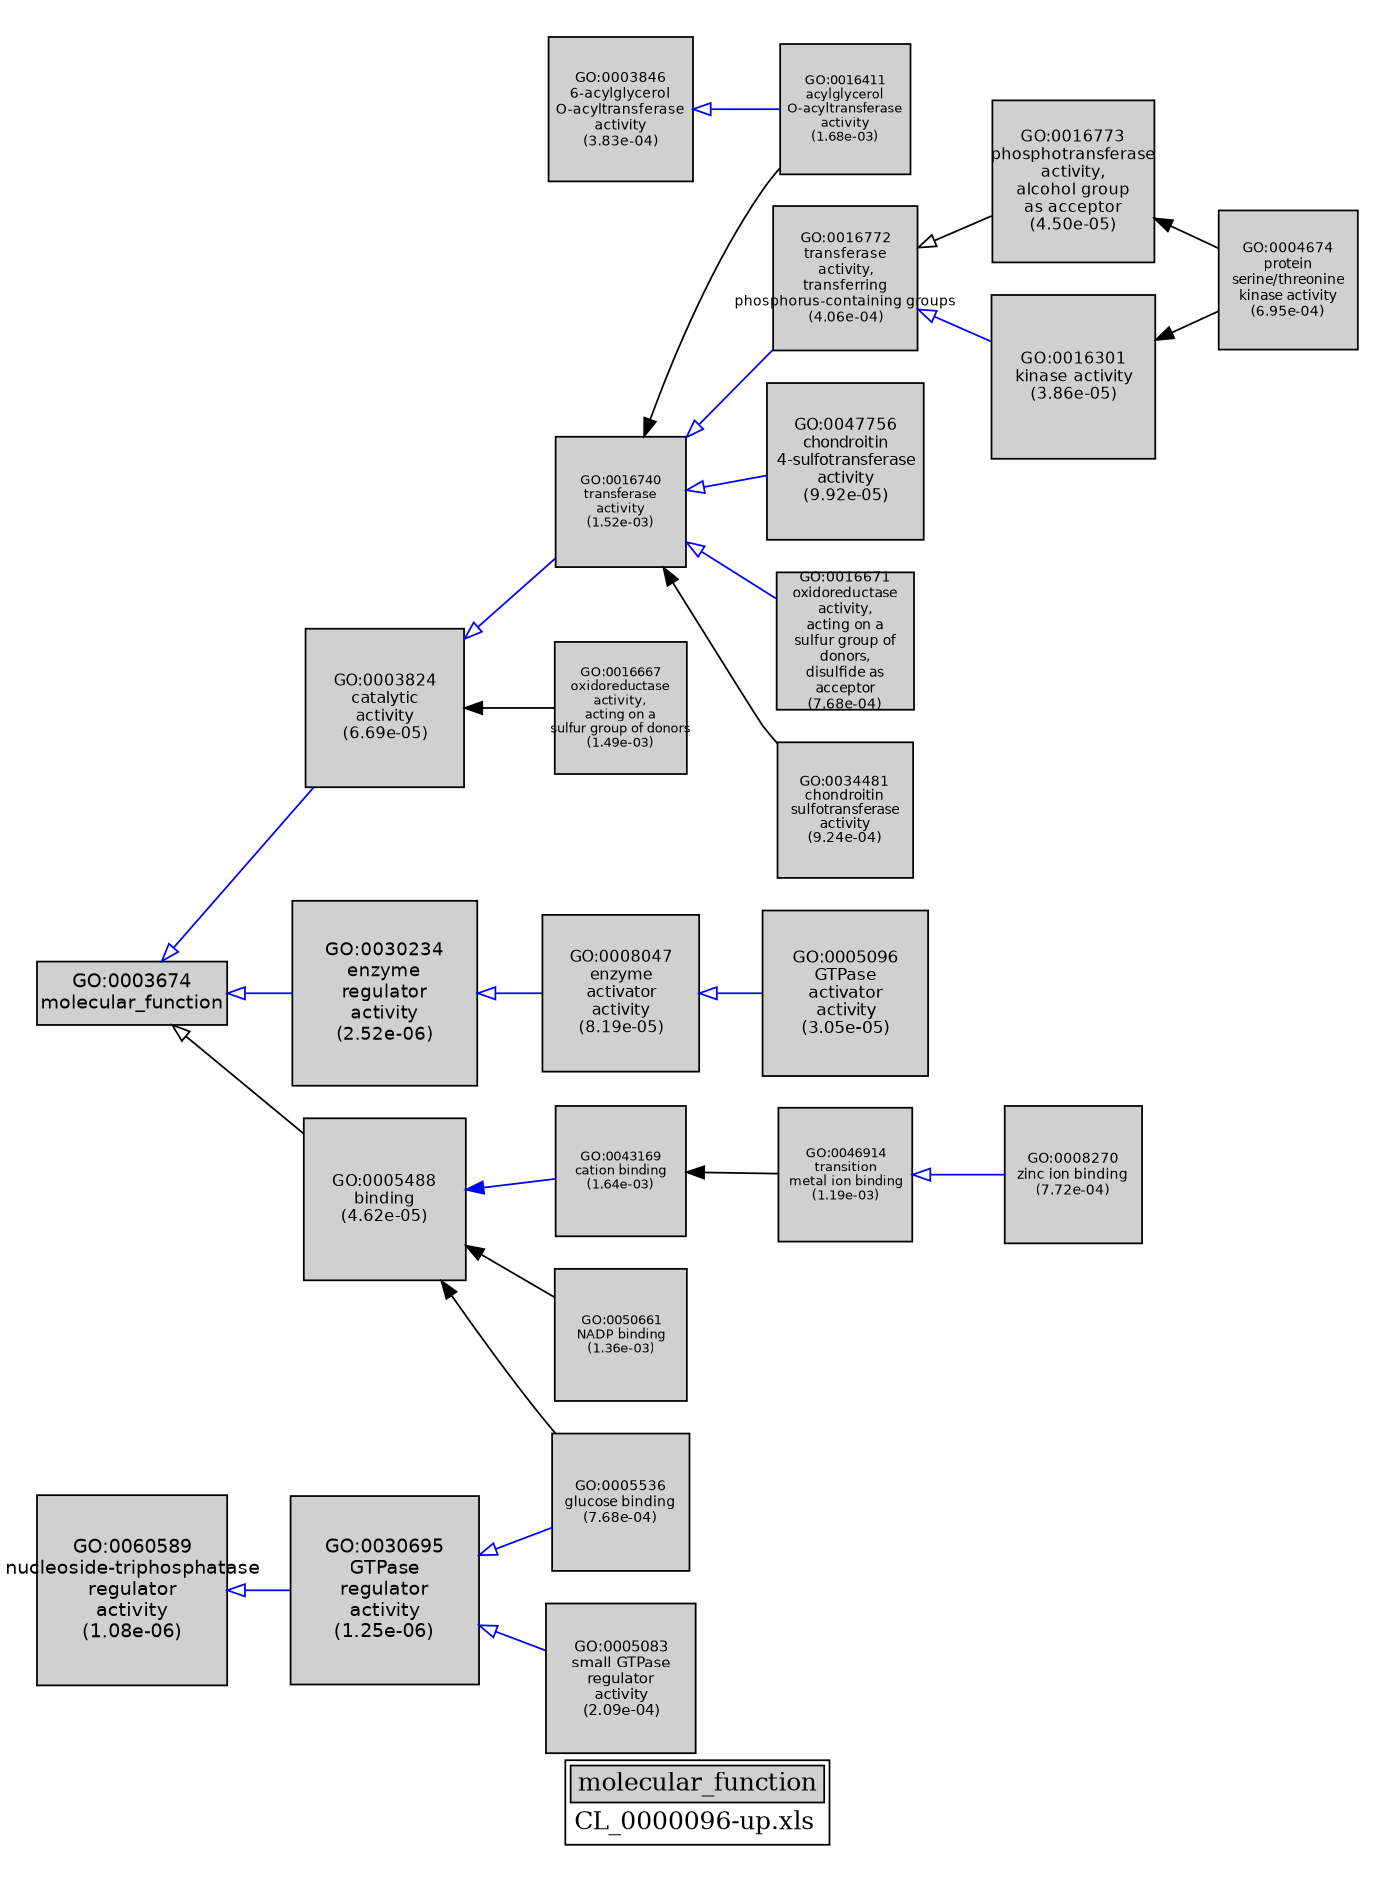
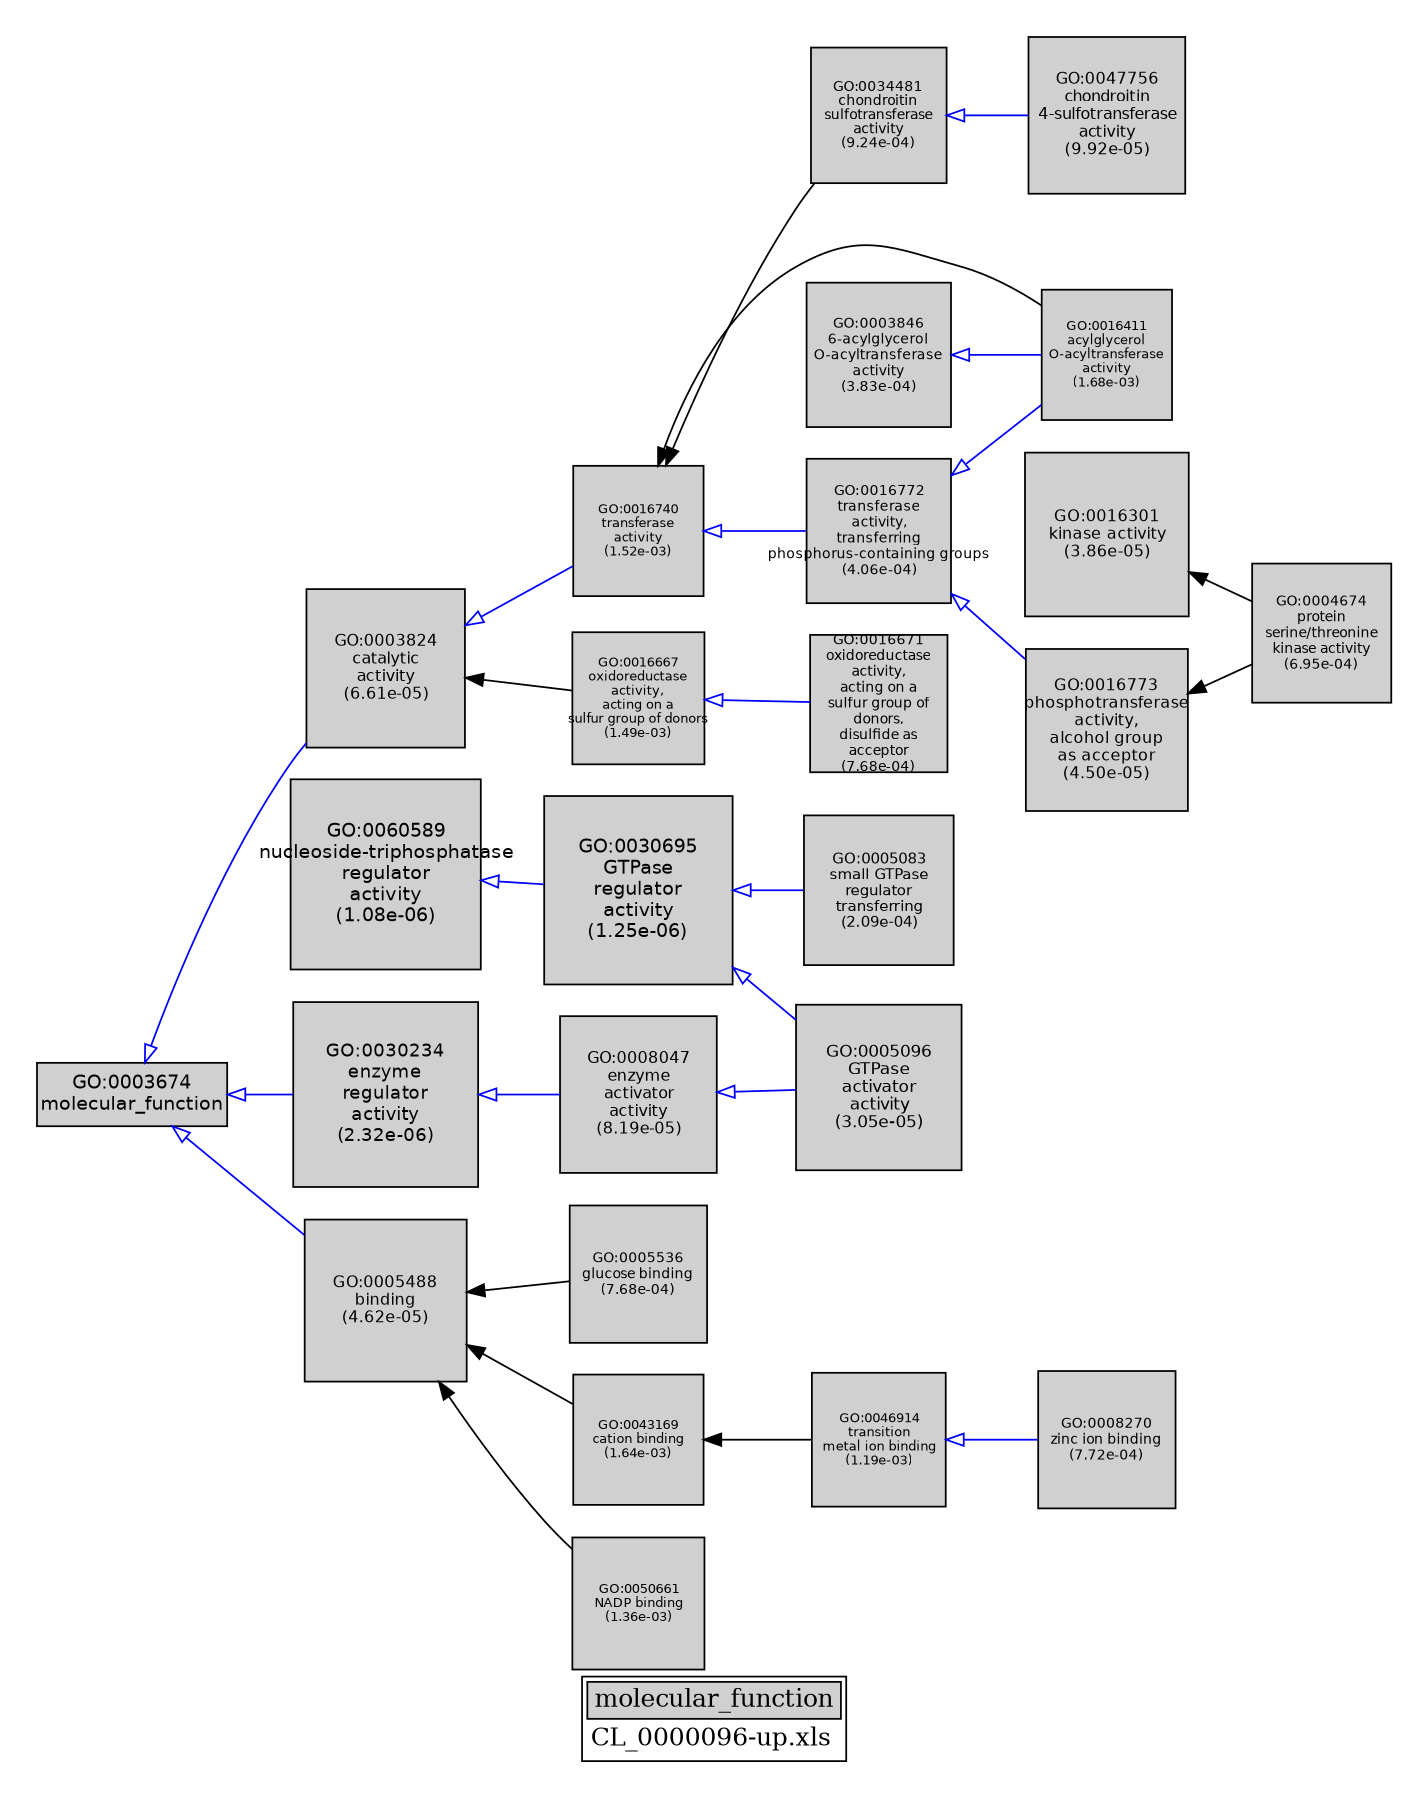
(963, 228) -> (995, 632)
(963, 329) -> (1004, 434)
(735, 481) -> (996, 115)
(739, 575) -> (766, 701)
(386, 734) -> (387, 694)
(385, 1034) -> (386, 1135)
(245, 1085) -> (245, 1186)
(520, 1183) -> (528, 1379)
(524, 1538) -> (771, 999)
(622, 1695) -> (880, 907)
